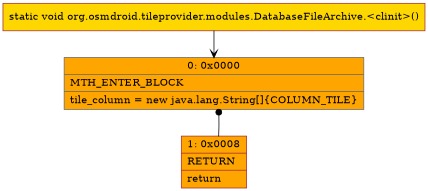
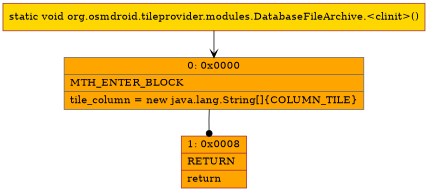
(219, 126) -> (209, 120)
